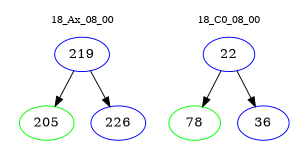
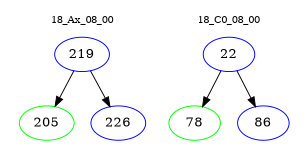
(263, 123) -> (263, 123)
